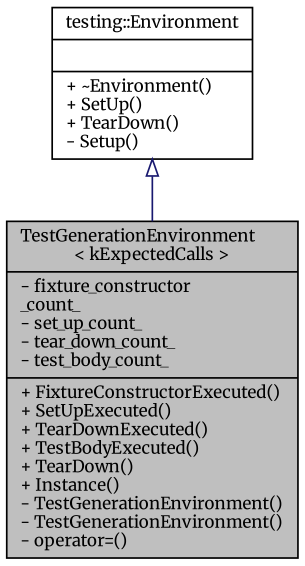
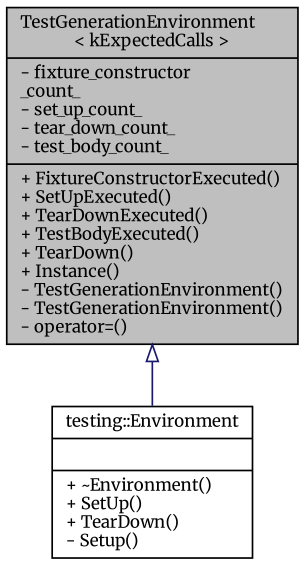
(152, 199) -> (152, 384)
